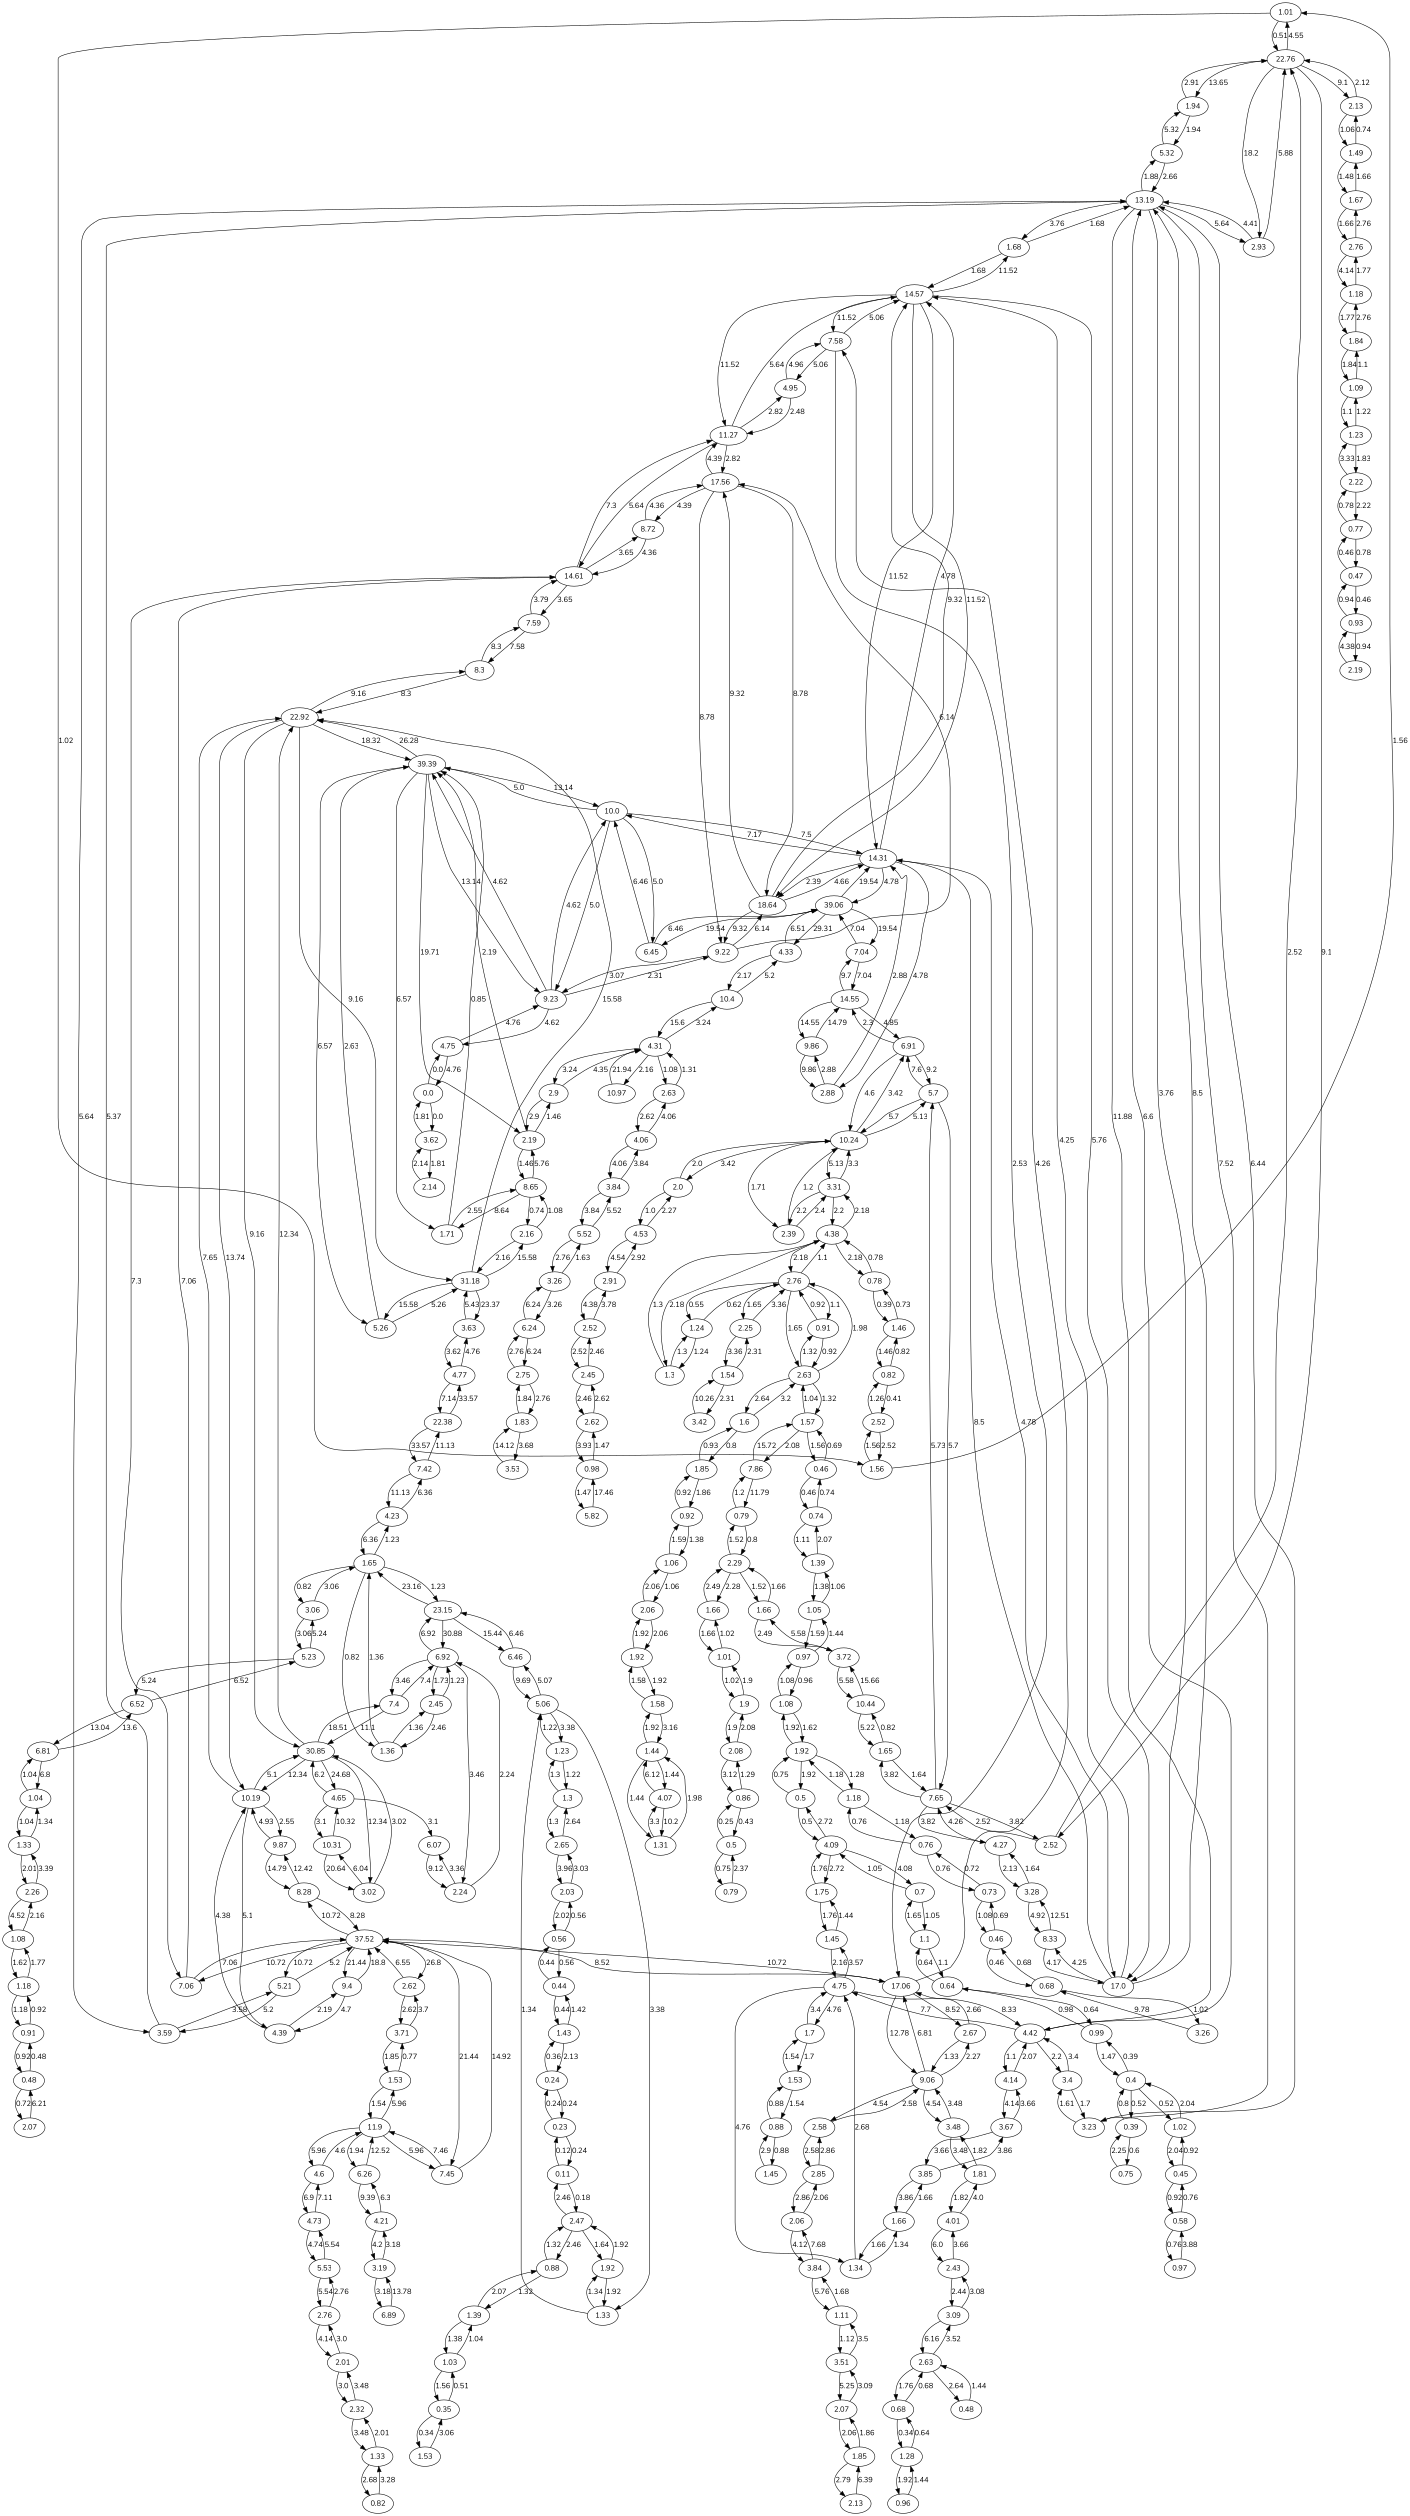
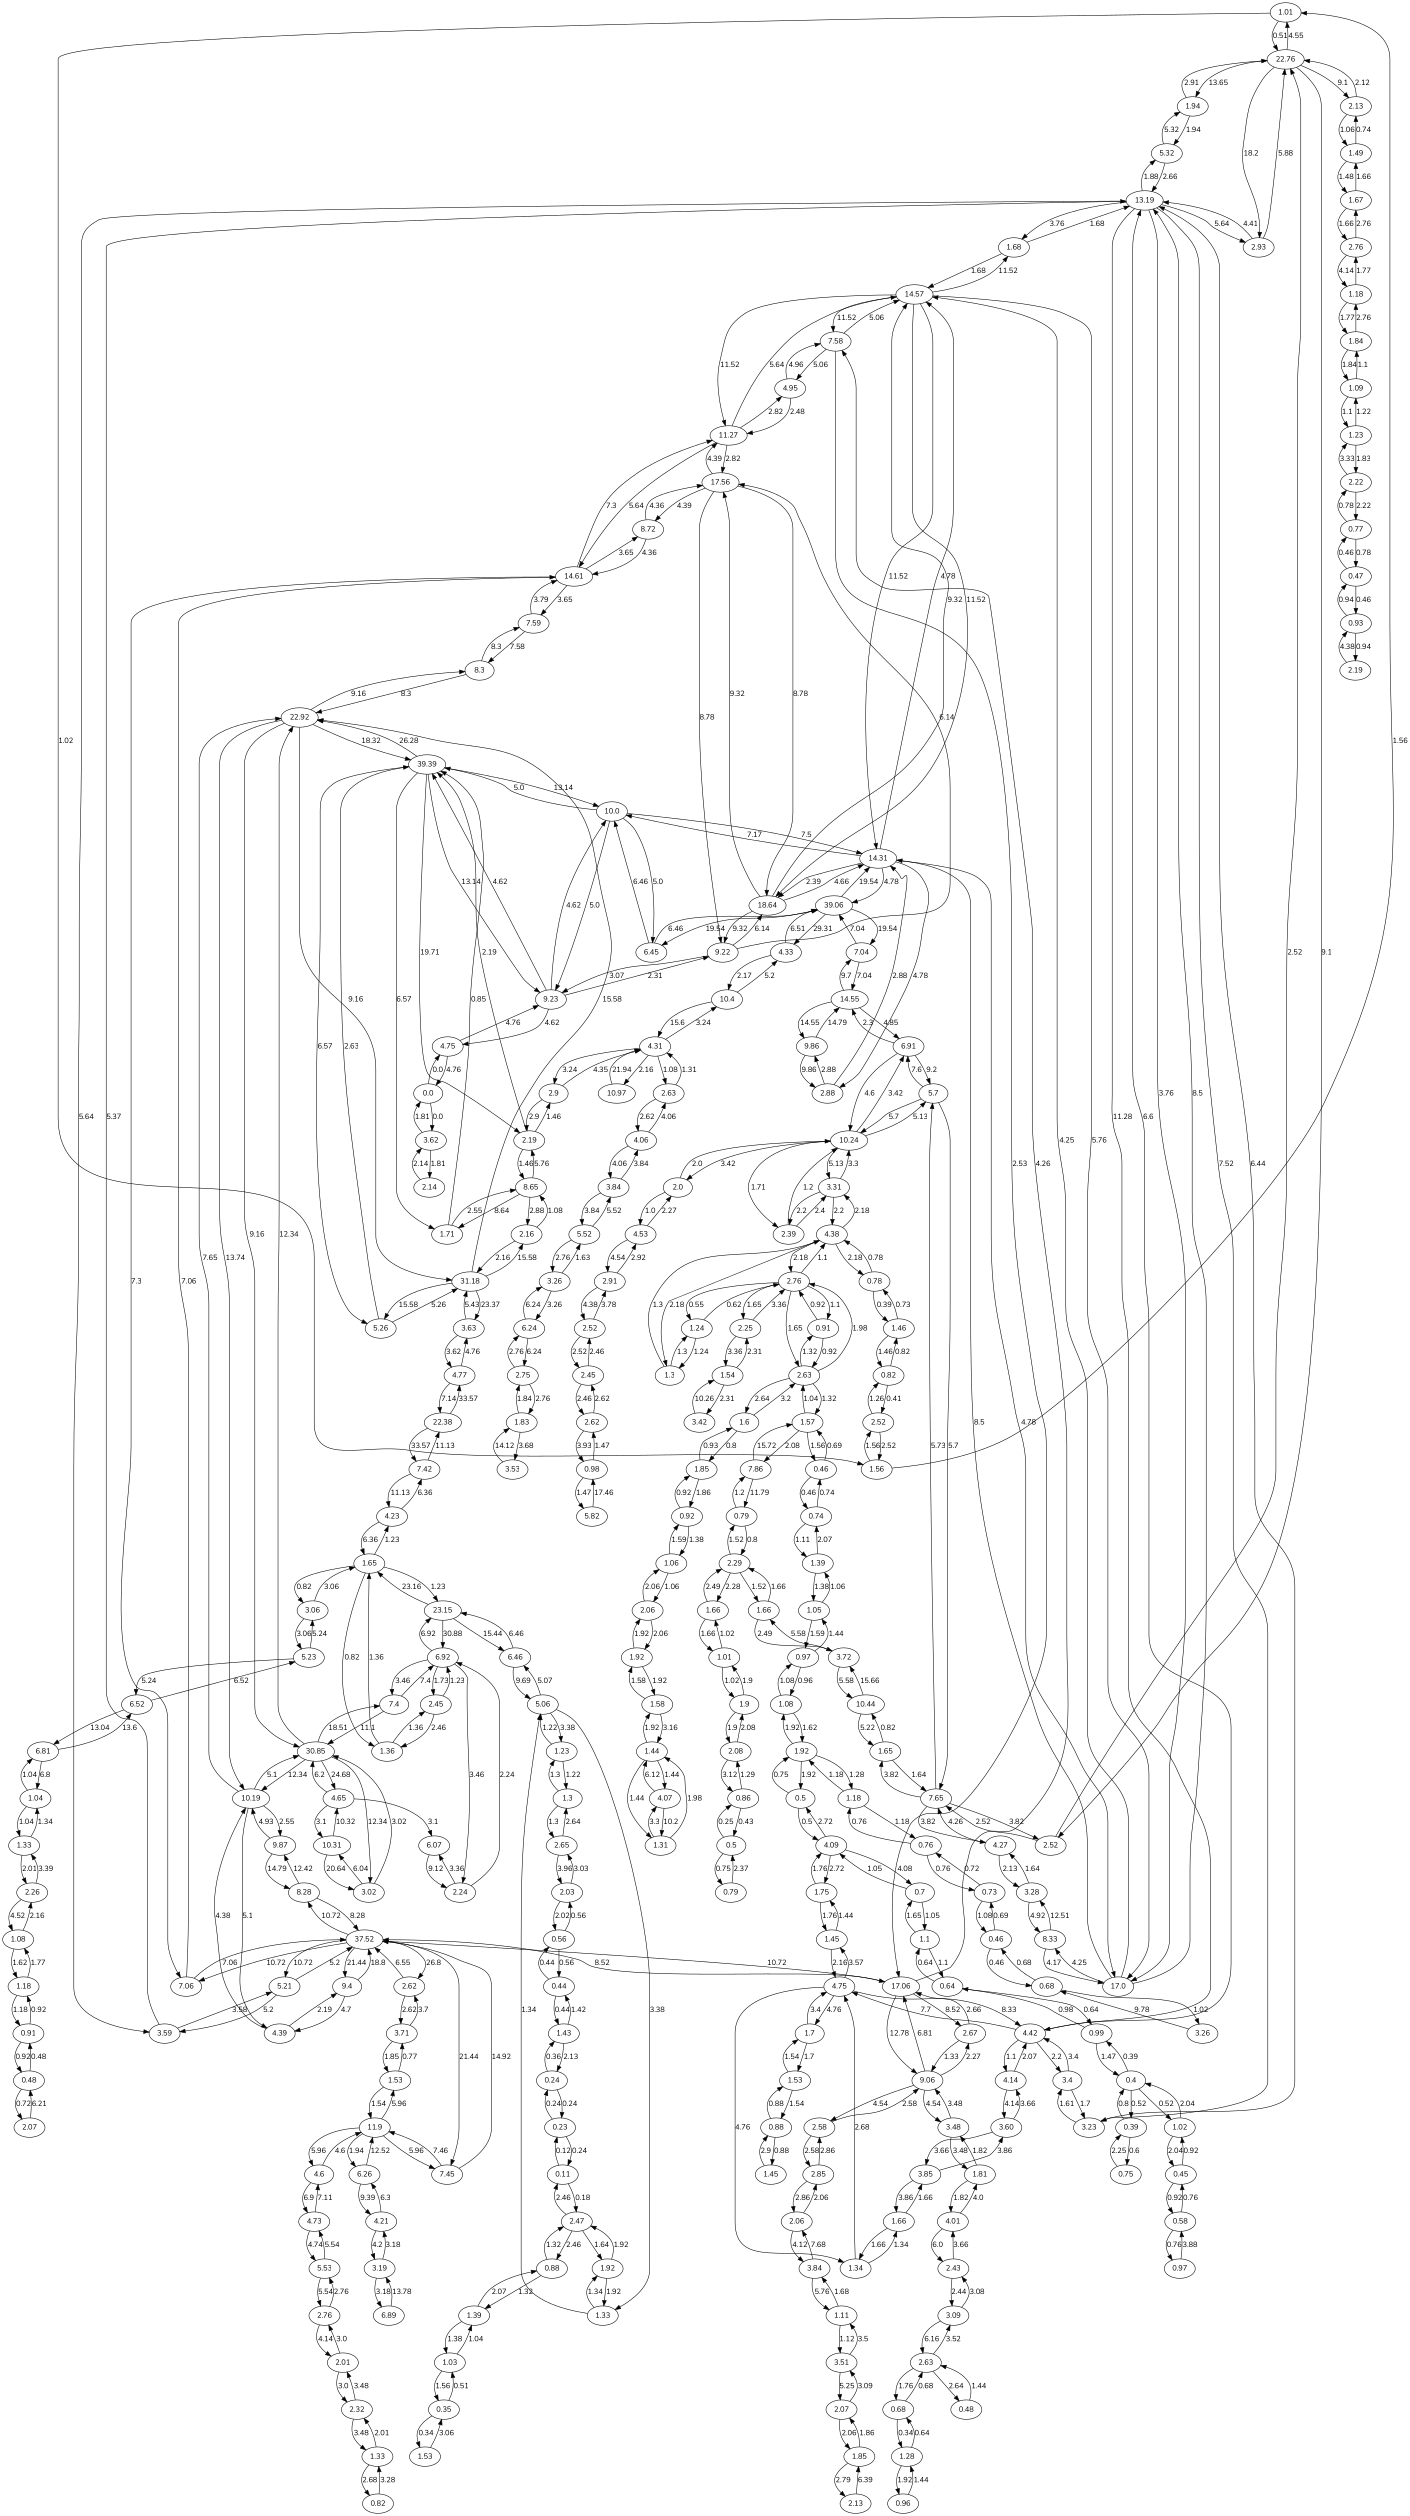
(1123, 1117) -> (1123, 1117)
(537, 1211) -> (537, 1211)
(1006, 2128) -> (1006, 2128)
